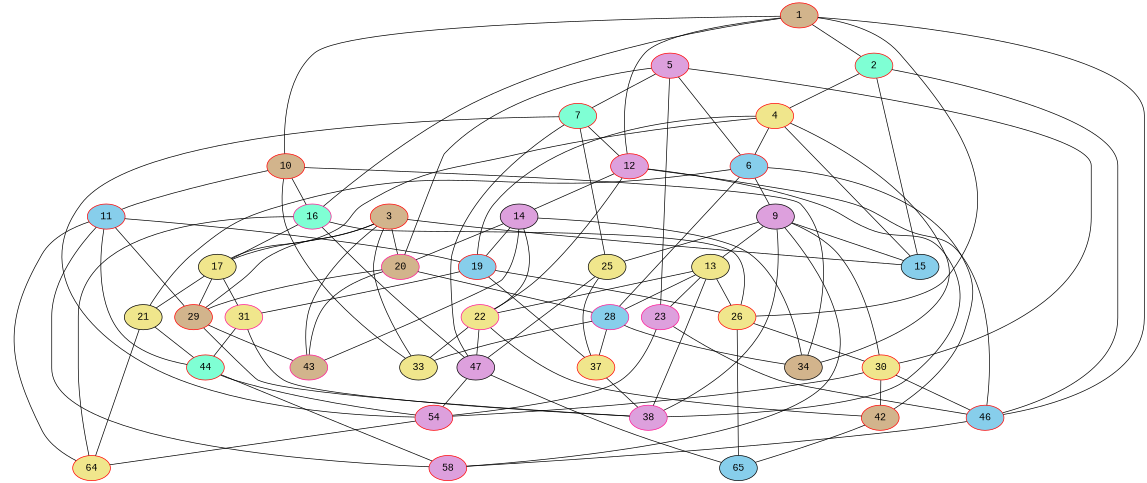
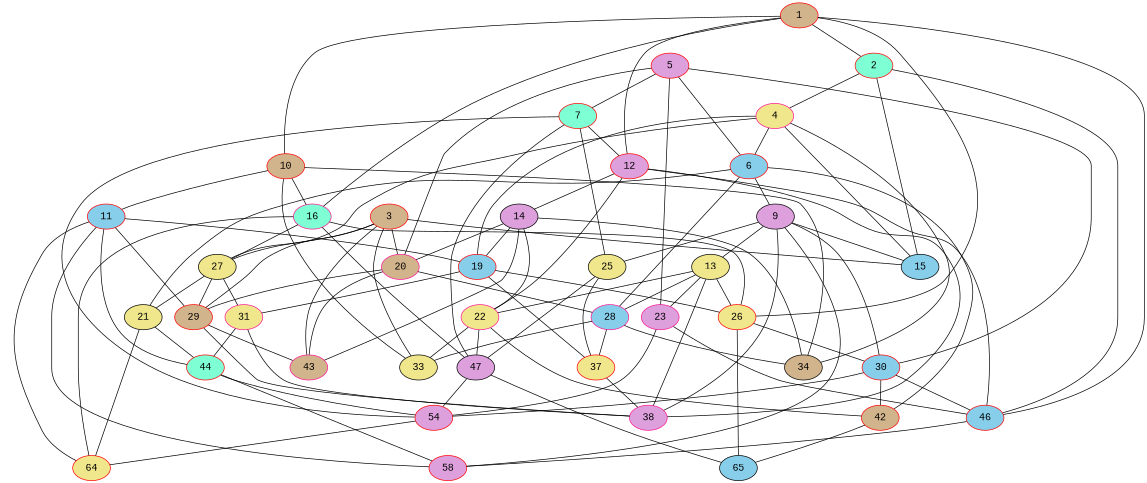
(775, 116) -> (775, 116)
(217, 267) -> (217, 267)
(881, 367) -> (881, 367)
